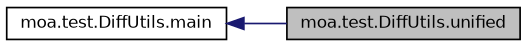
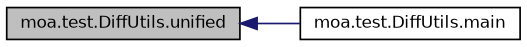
(265, 23) -> (279, 23)
